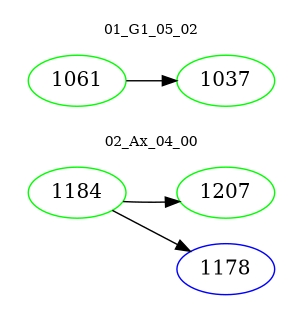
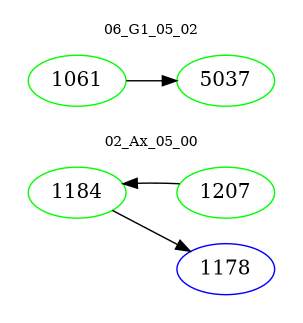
(152, 30) -> (152, 30)
(226, 81) -> (226, 81)
(151, 142) -> (151, 142)
(144, 202) -> (159, 183)
